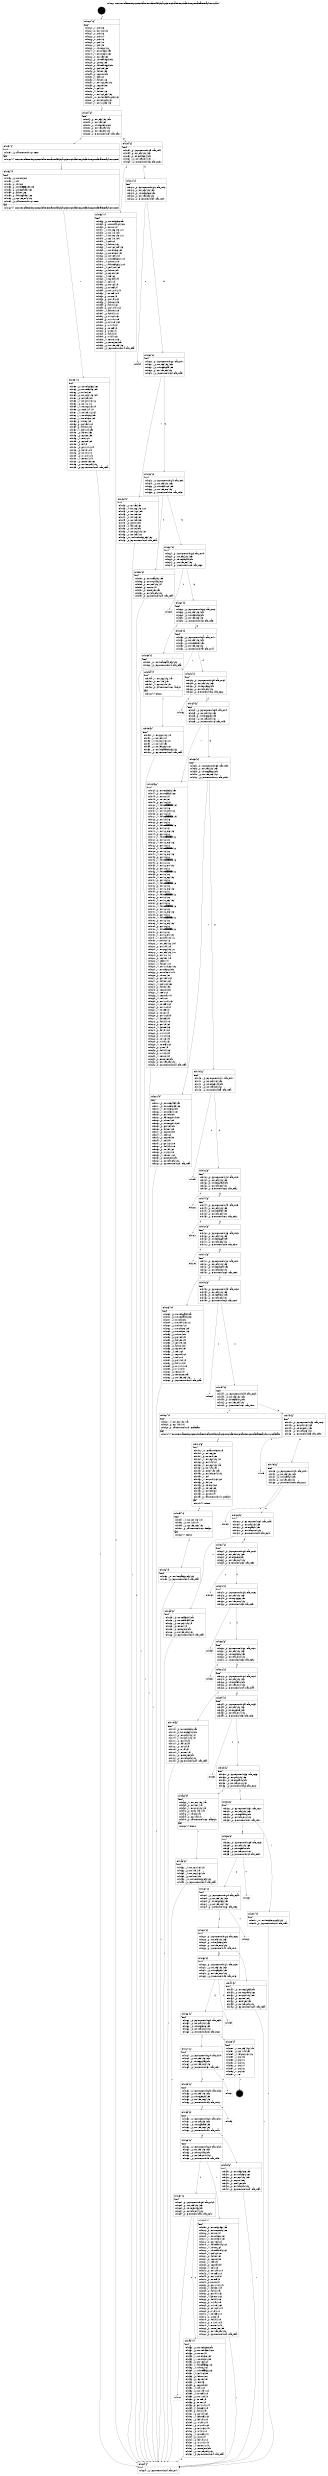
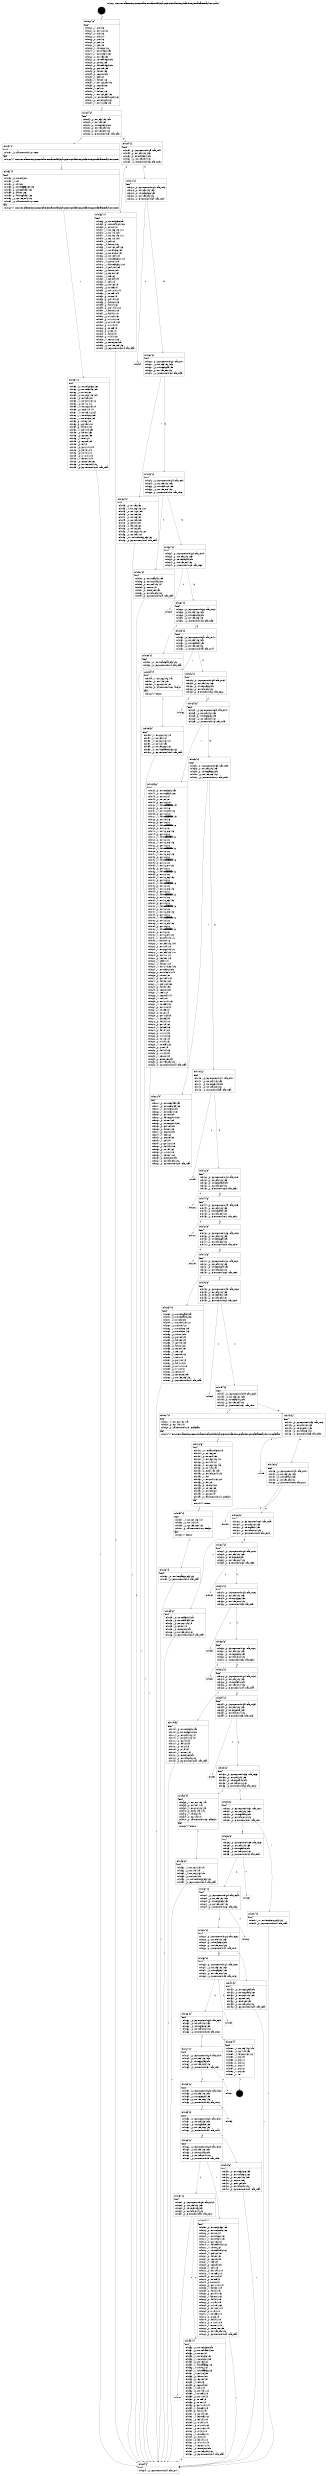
(153, 1814) -> none
